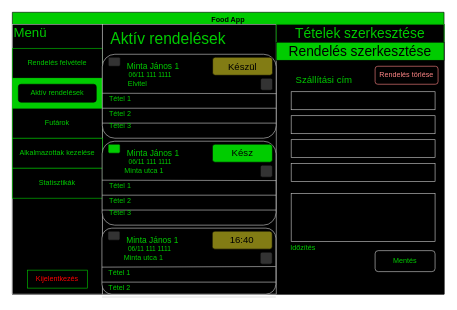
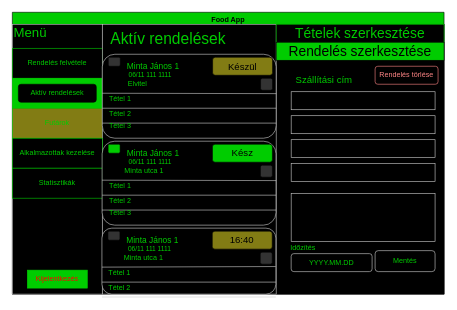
(57, 123) -> (57, 123)
none -> (332, 263)
(57, 279) -> (57, 279)
